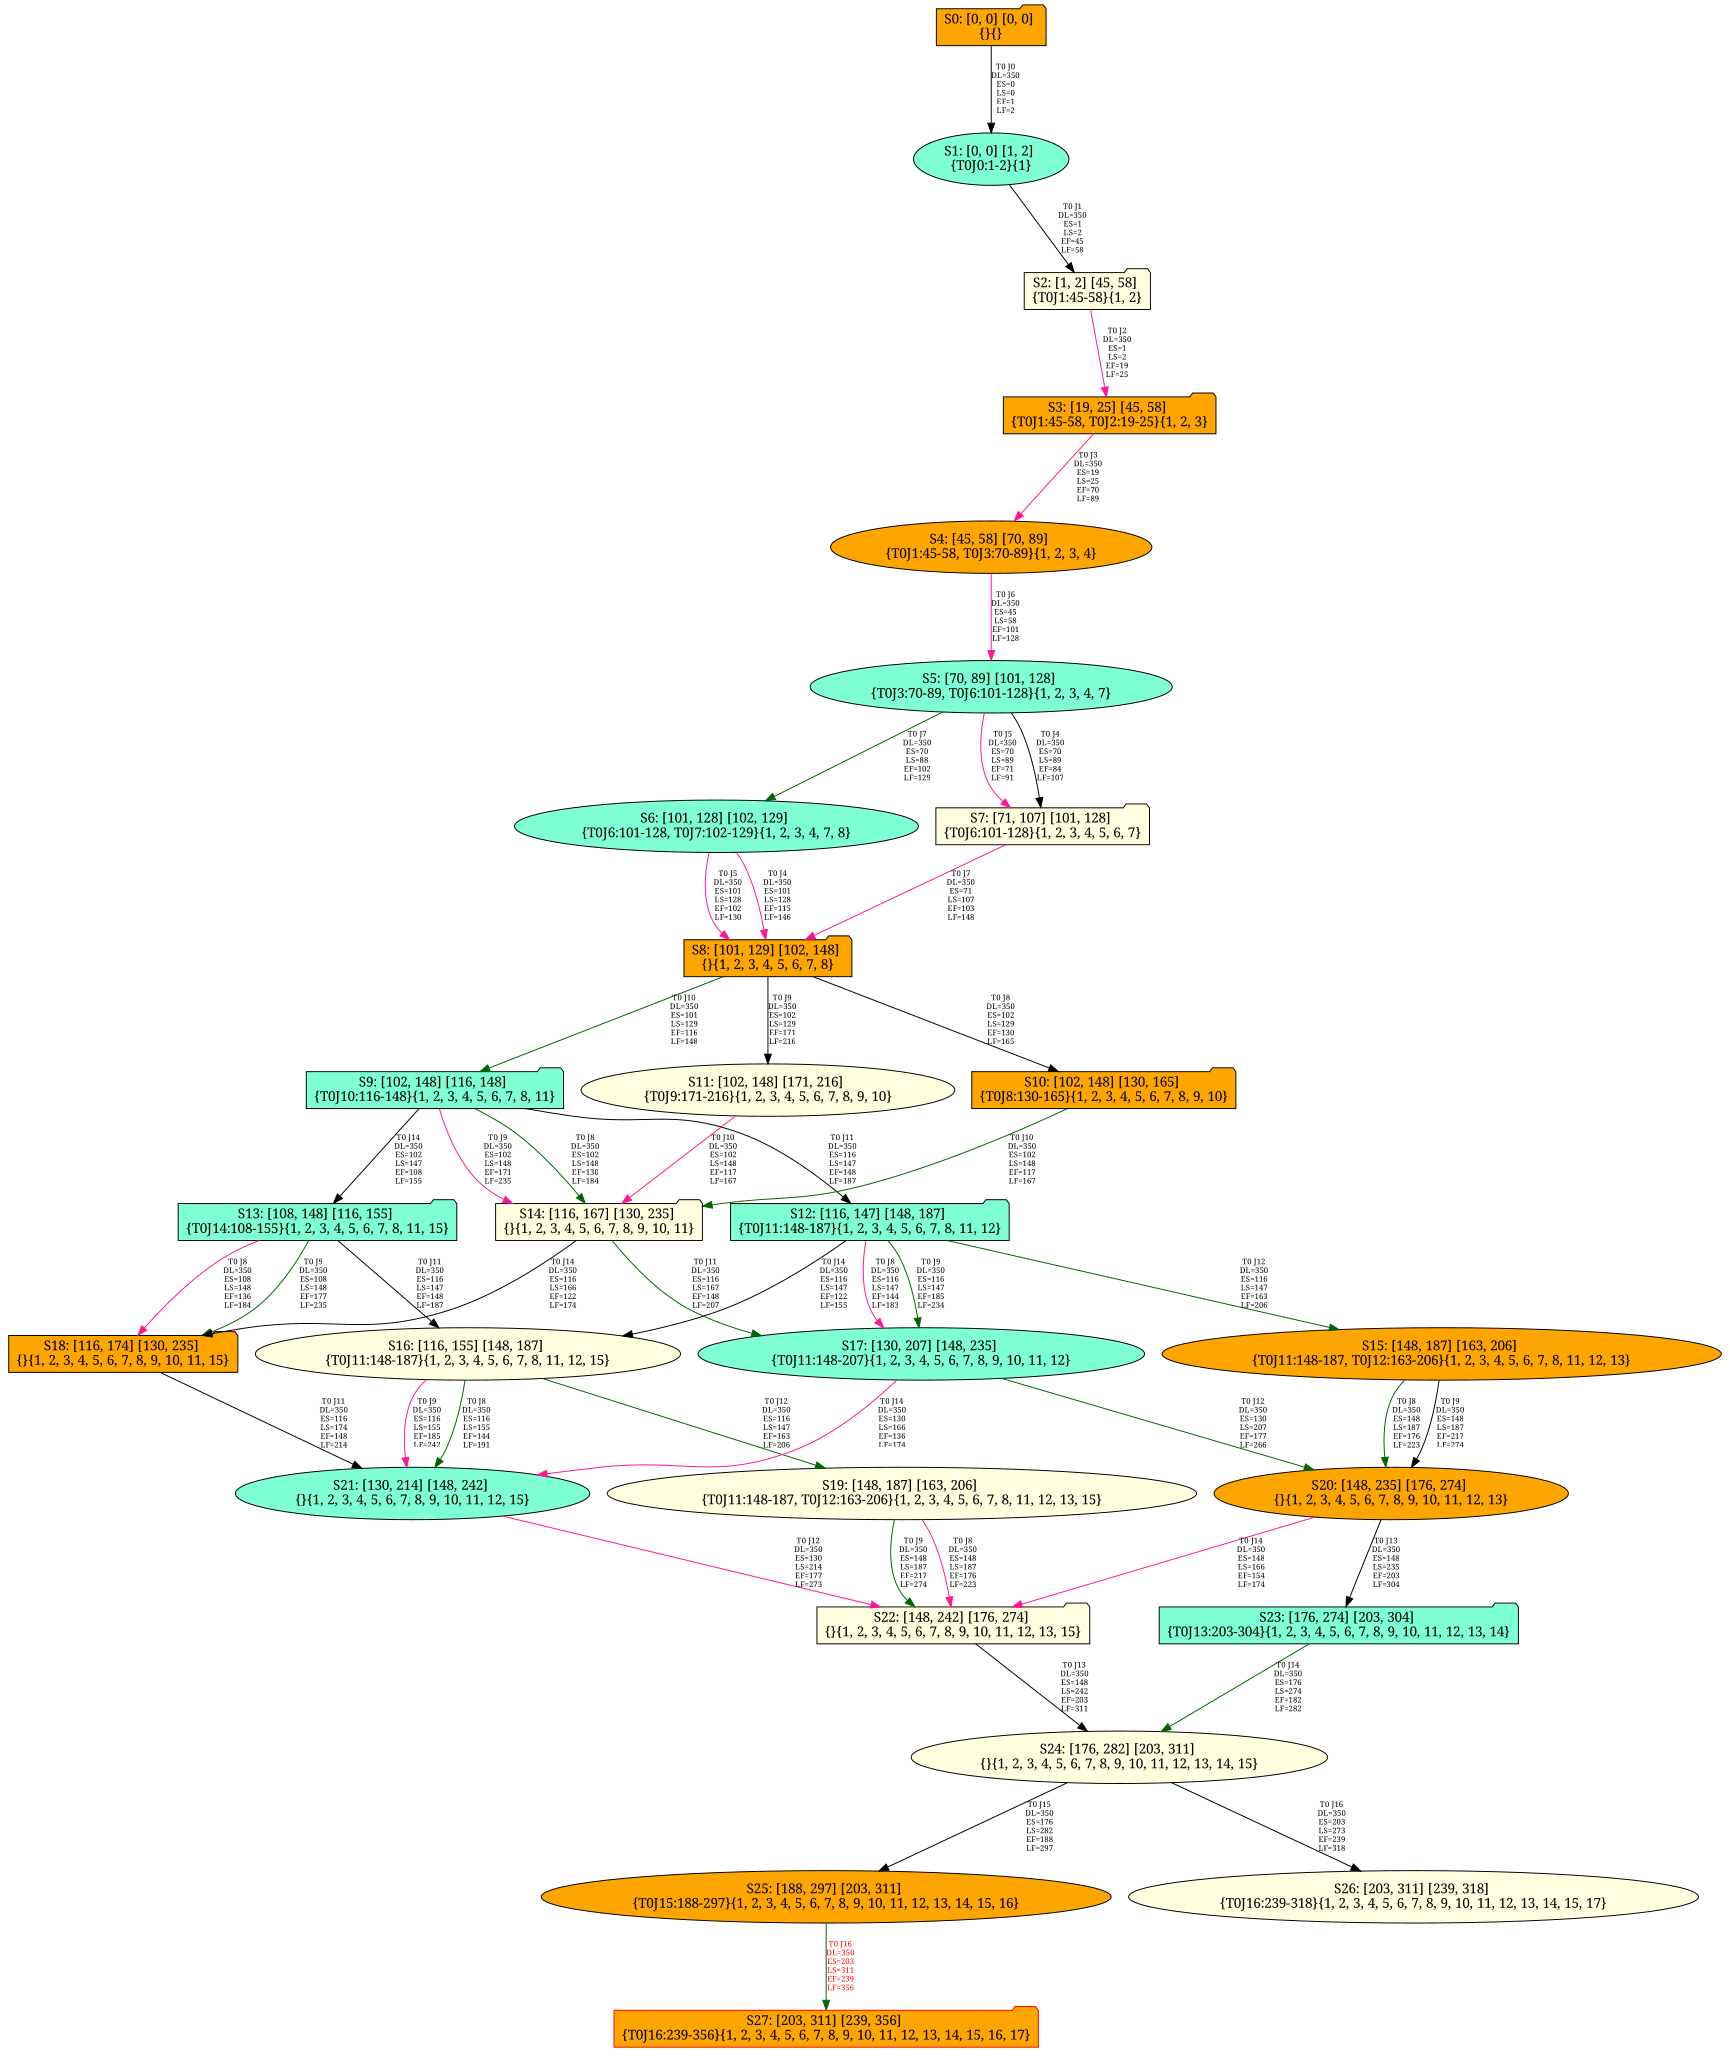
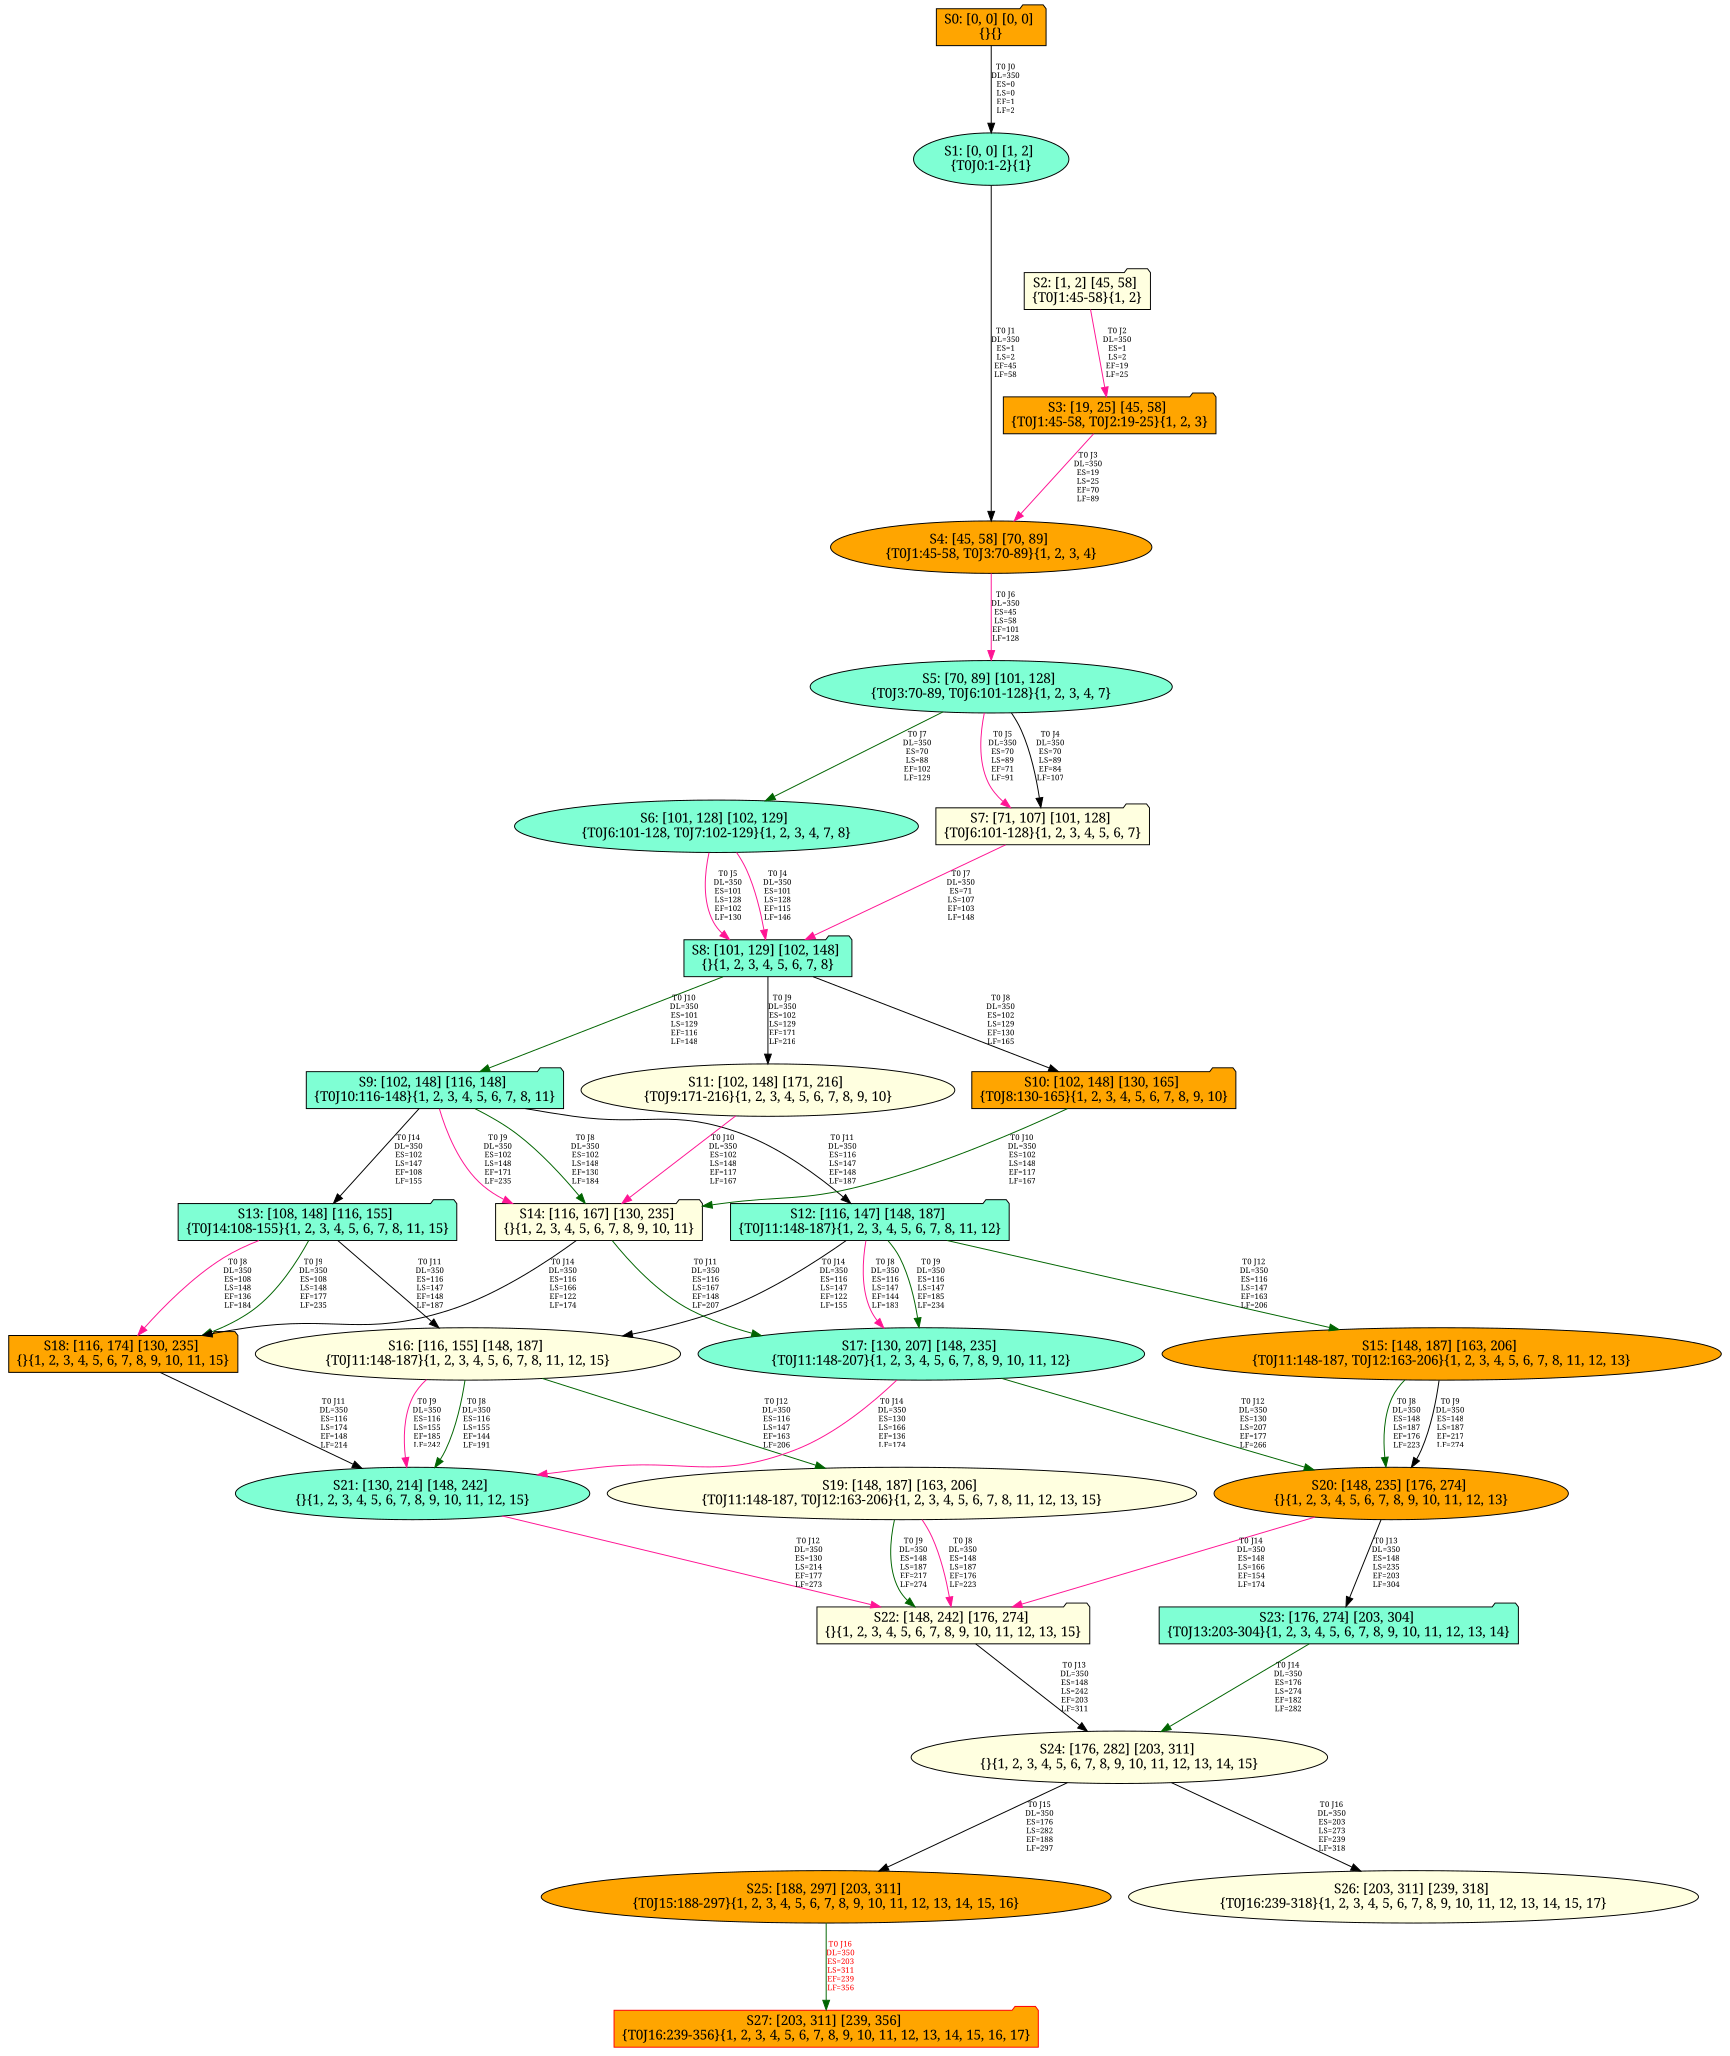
(1039, 224) -> (991, 348)
(768, 958) -> (768, 958)
